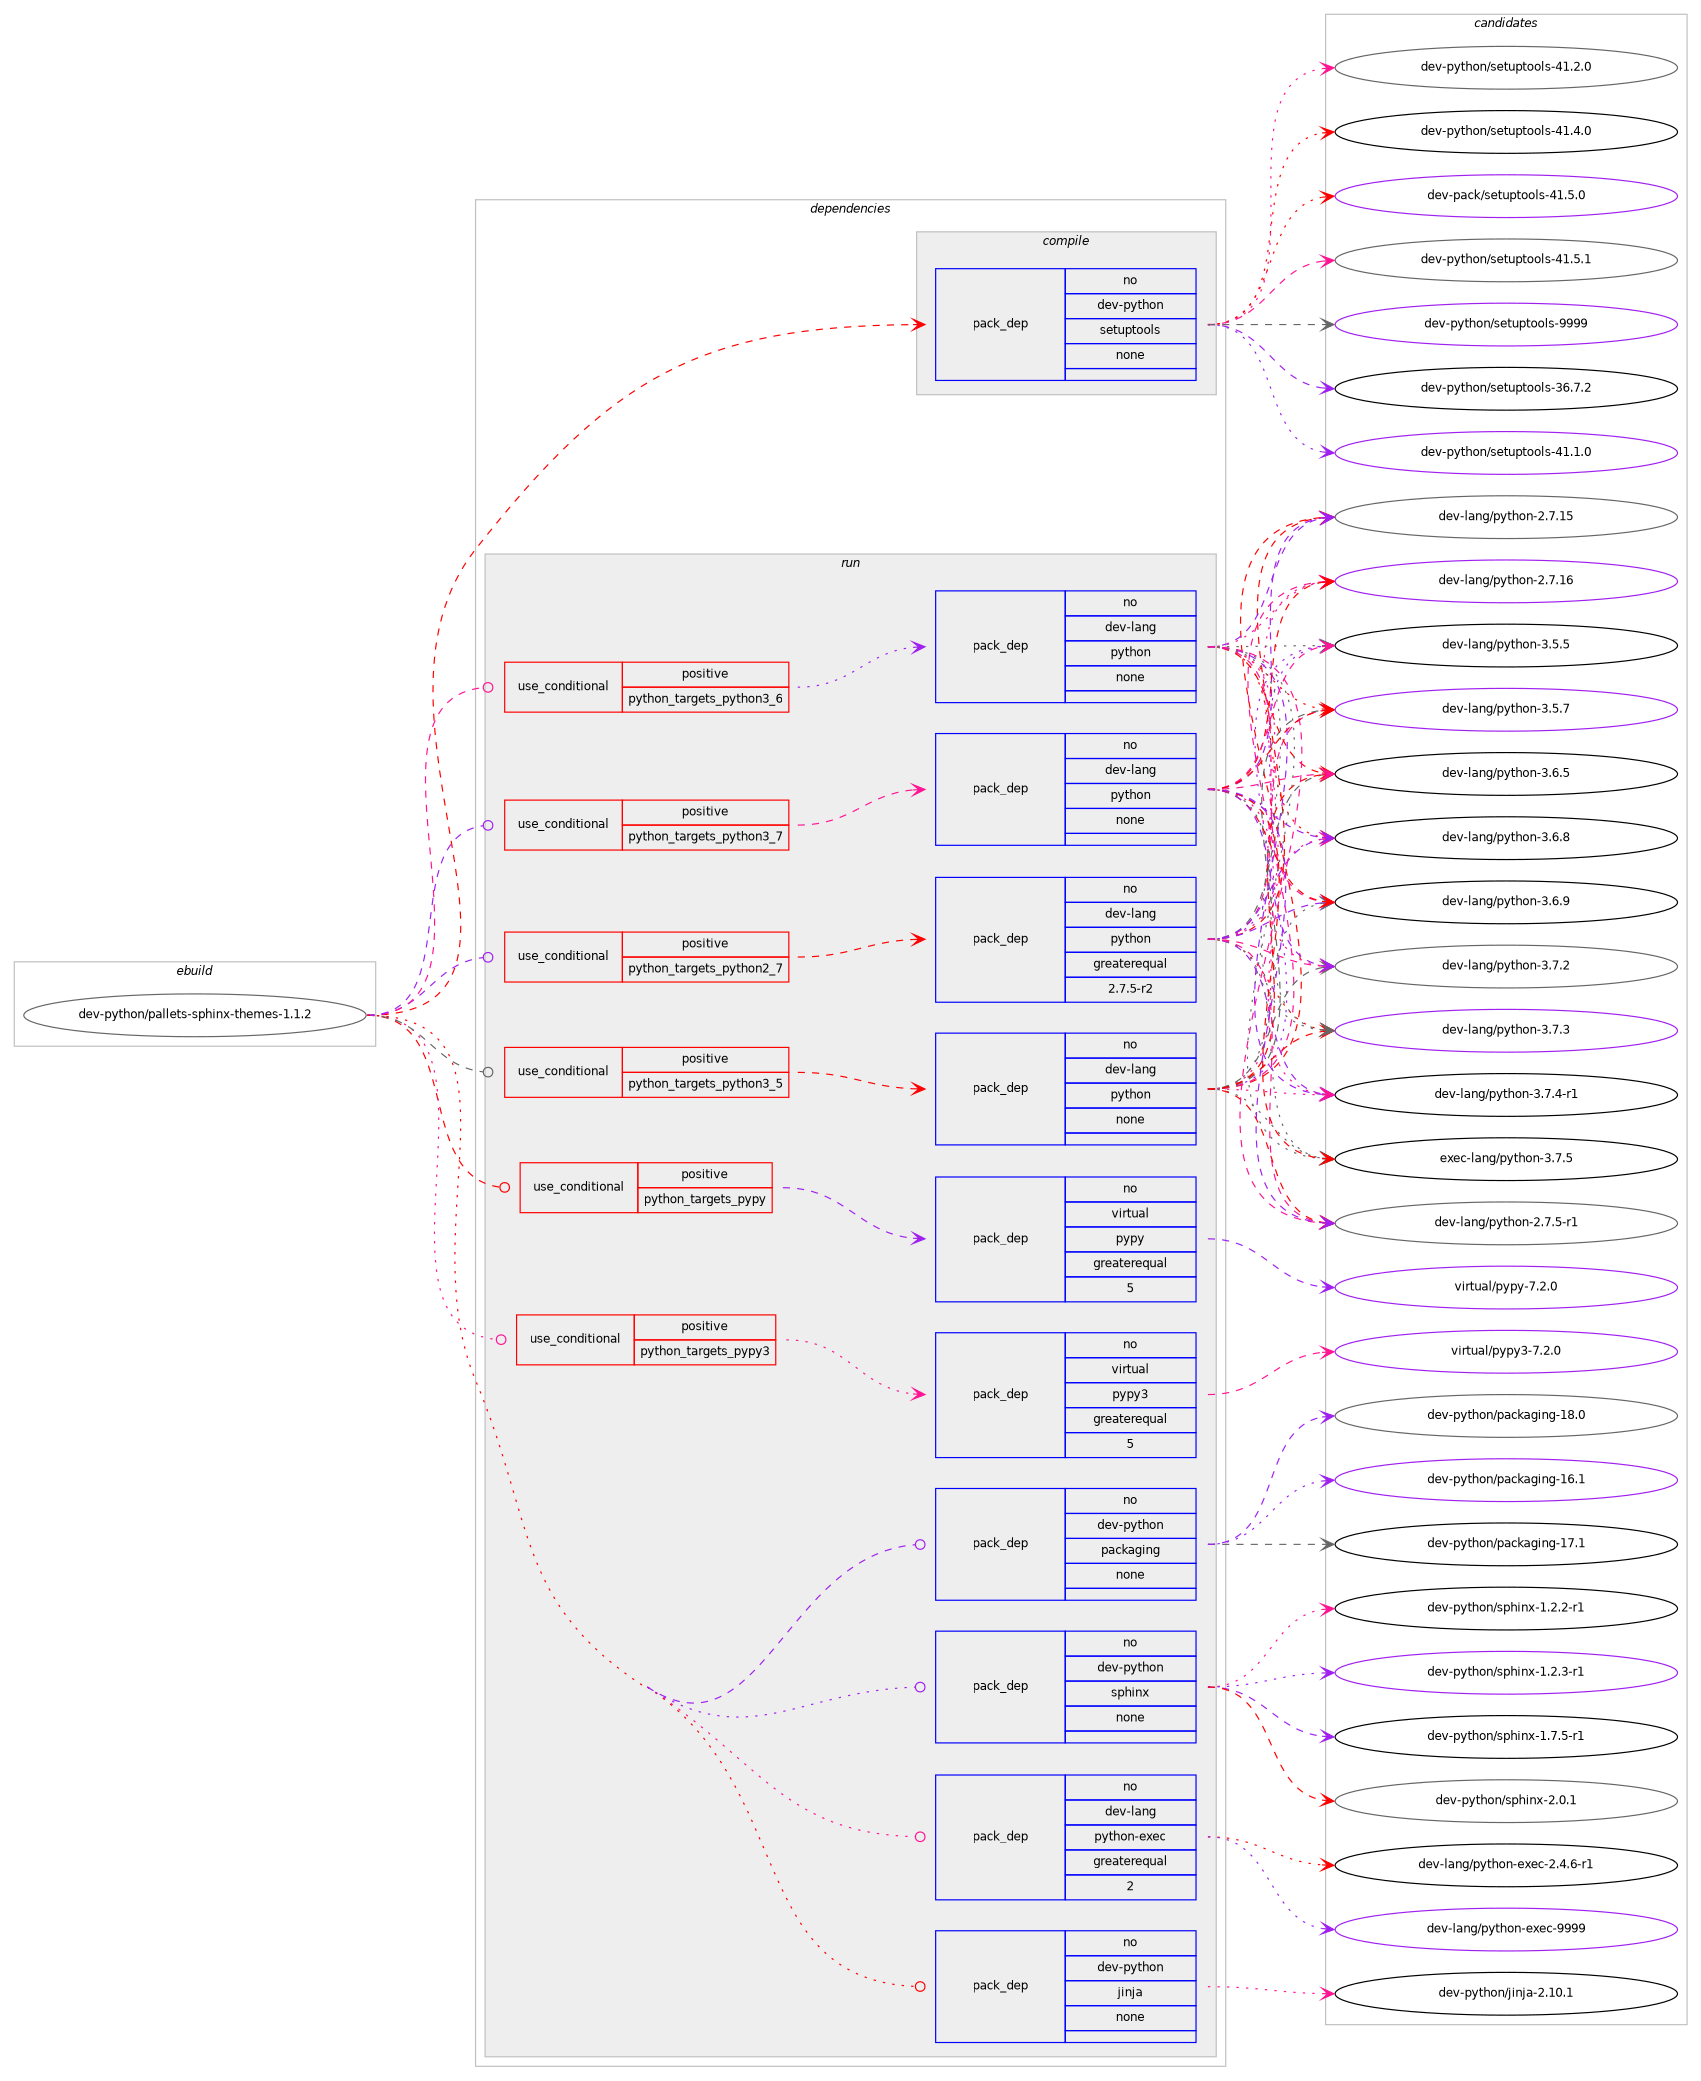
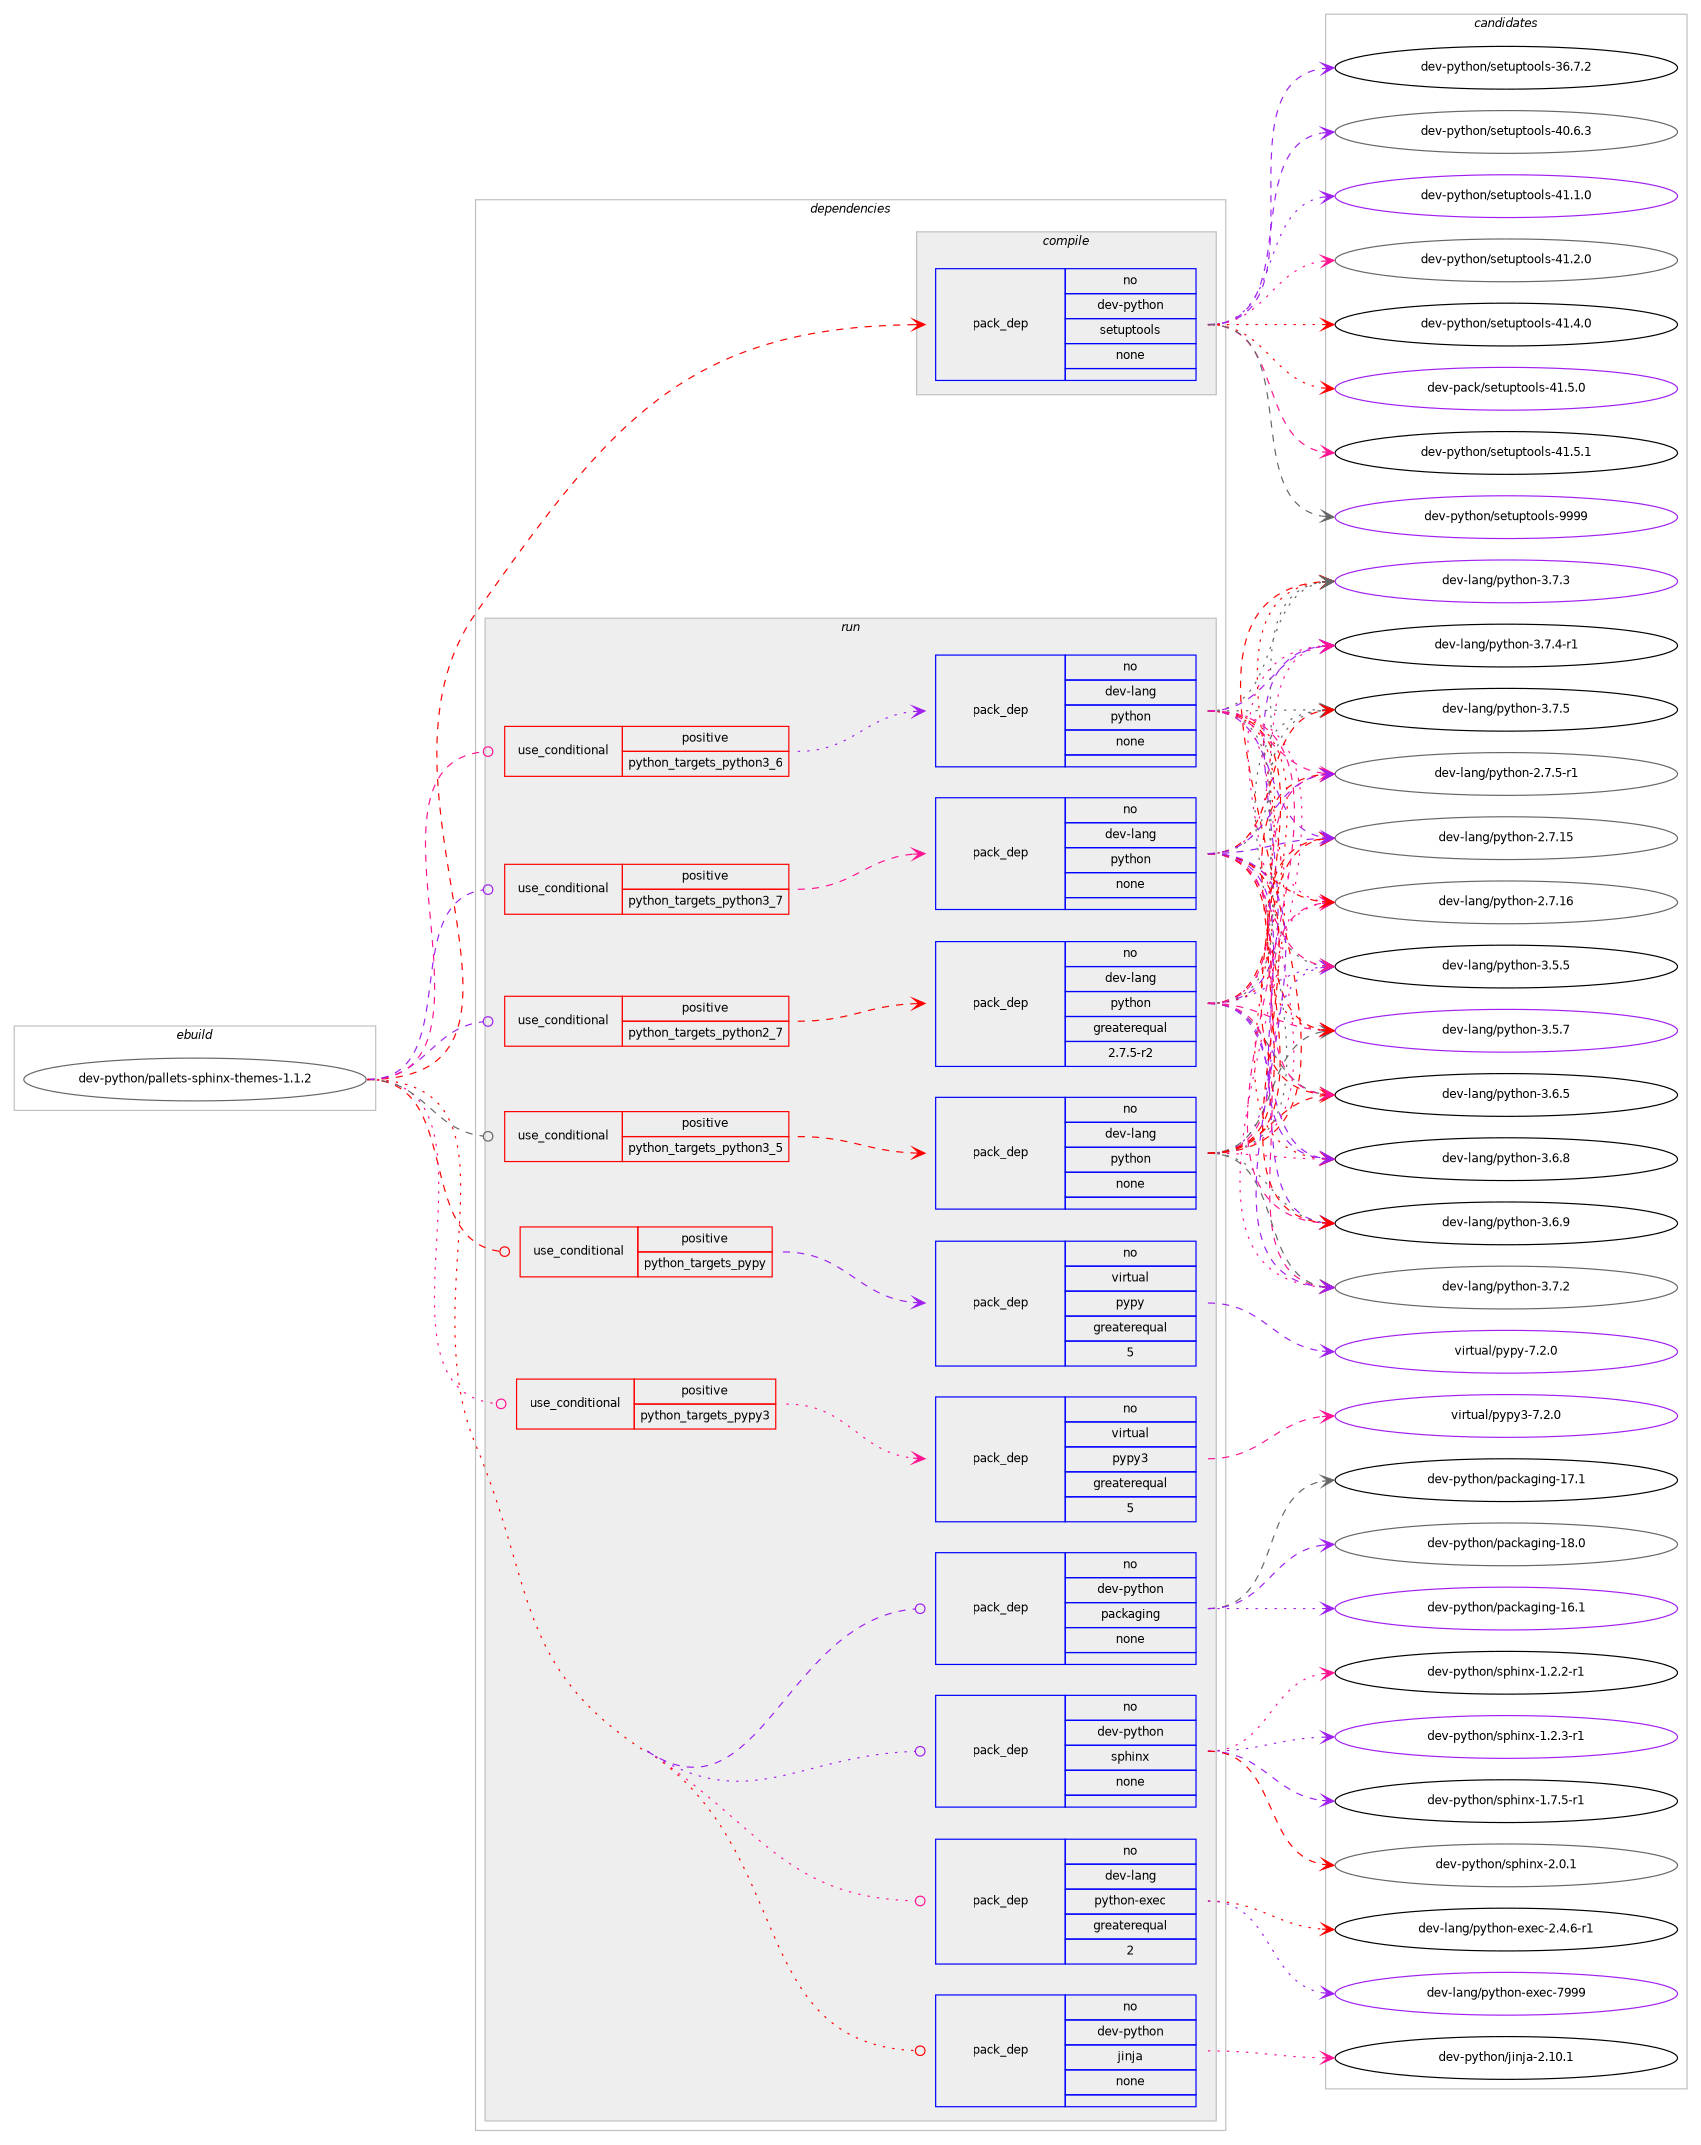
none -> (1506, 132)
(1506, 260) -> (1506, 453)
(1506, 581) -> (1506, 902)
(1506, 1159) -> (1506, 710)
(1506, 1930) -> (1506, 1994)
